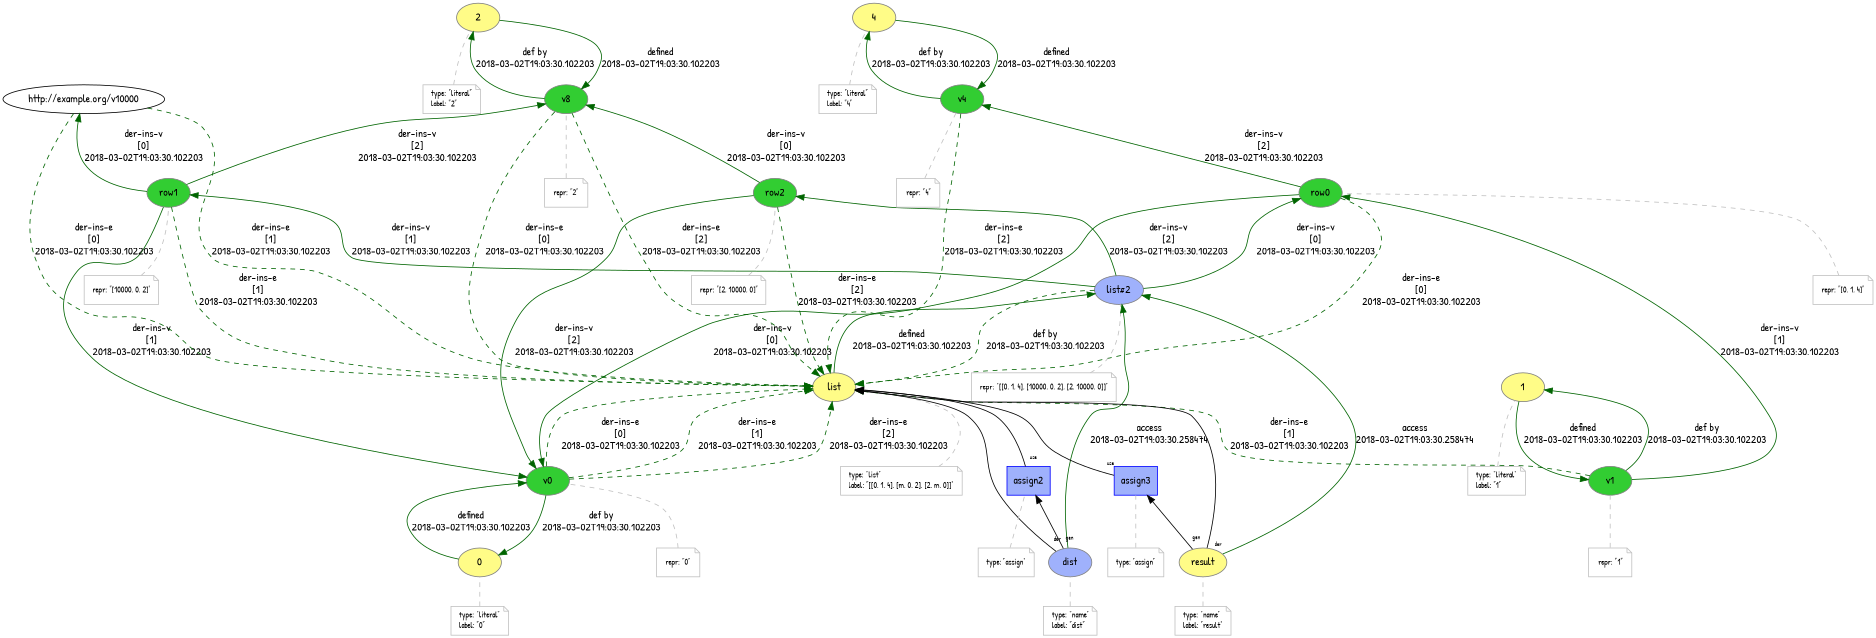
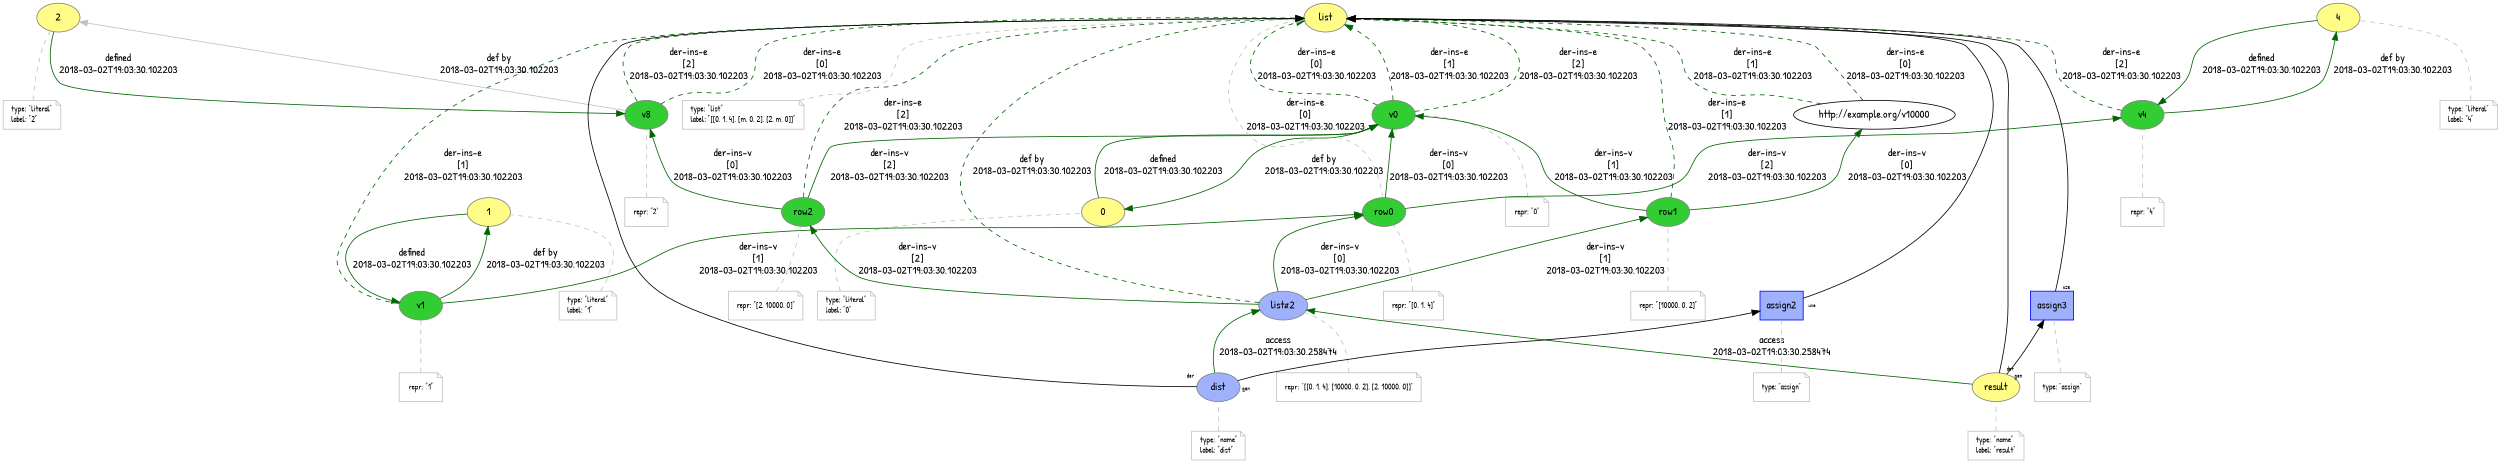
(493, 85) -> (356, 67)
(358, 128) -> none
(942, 309) -> none
(1173, 347) -> (1244, 129)
